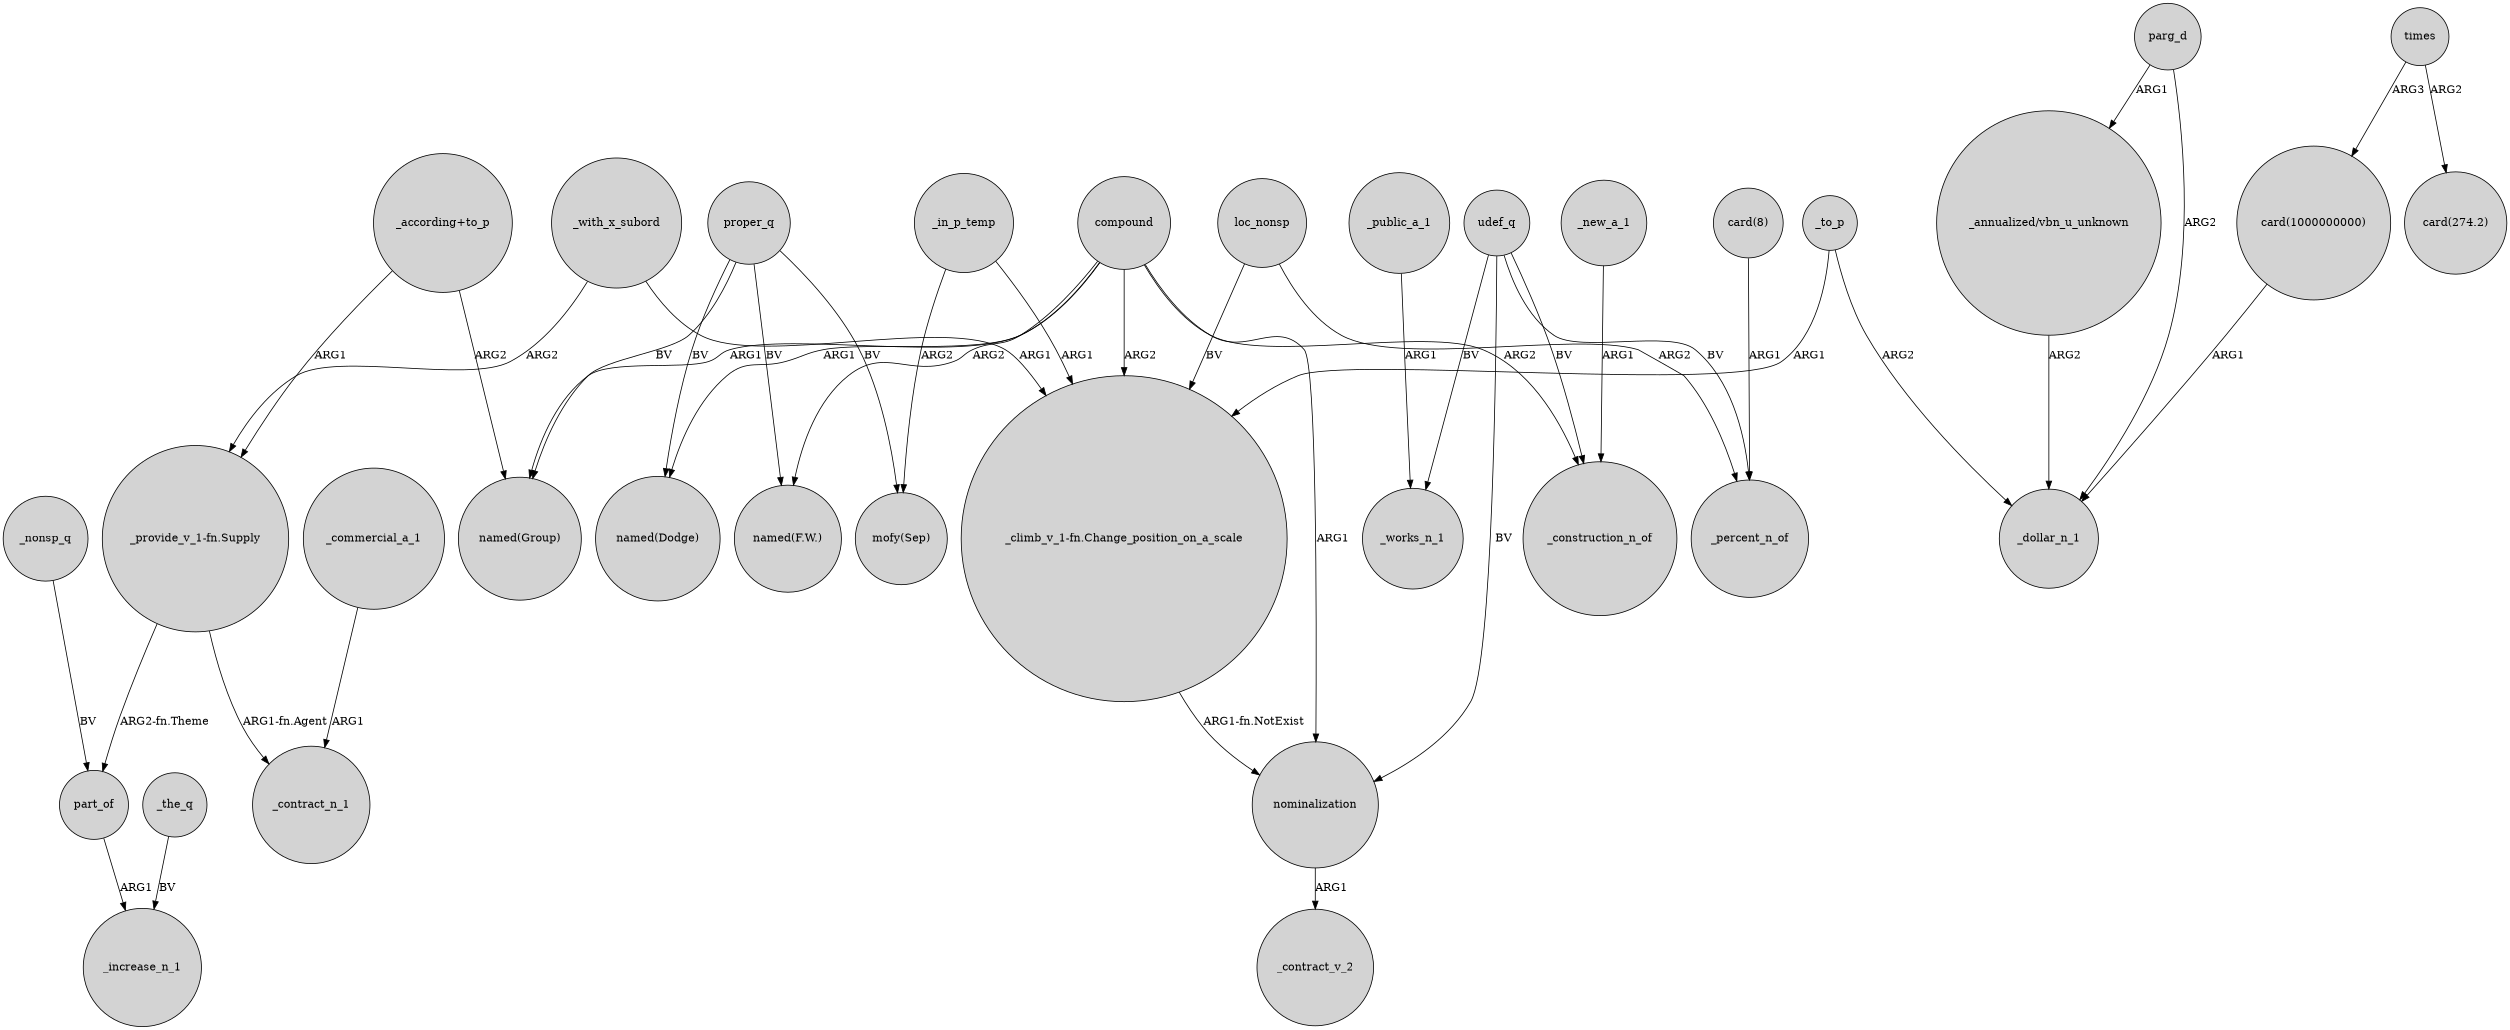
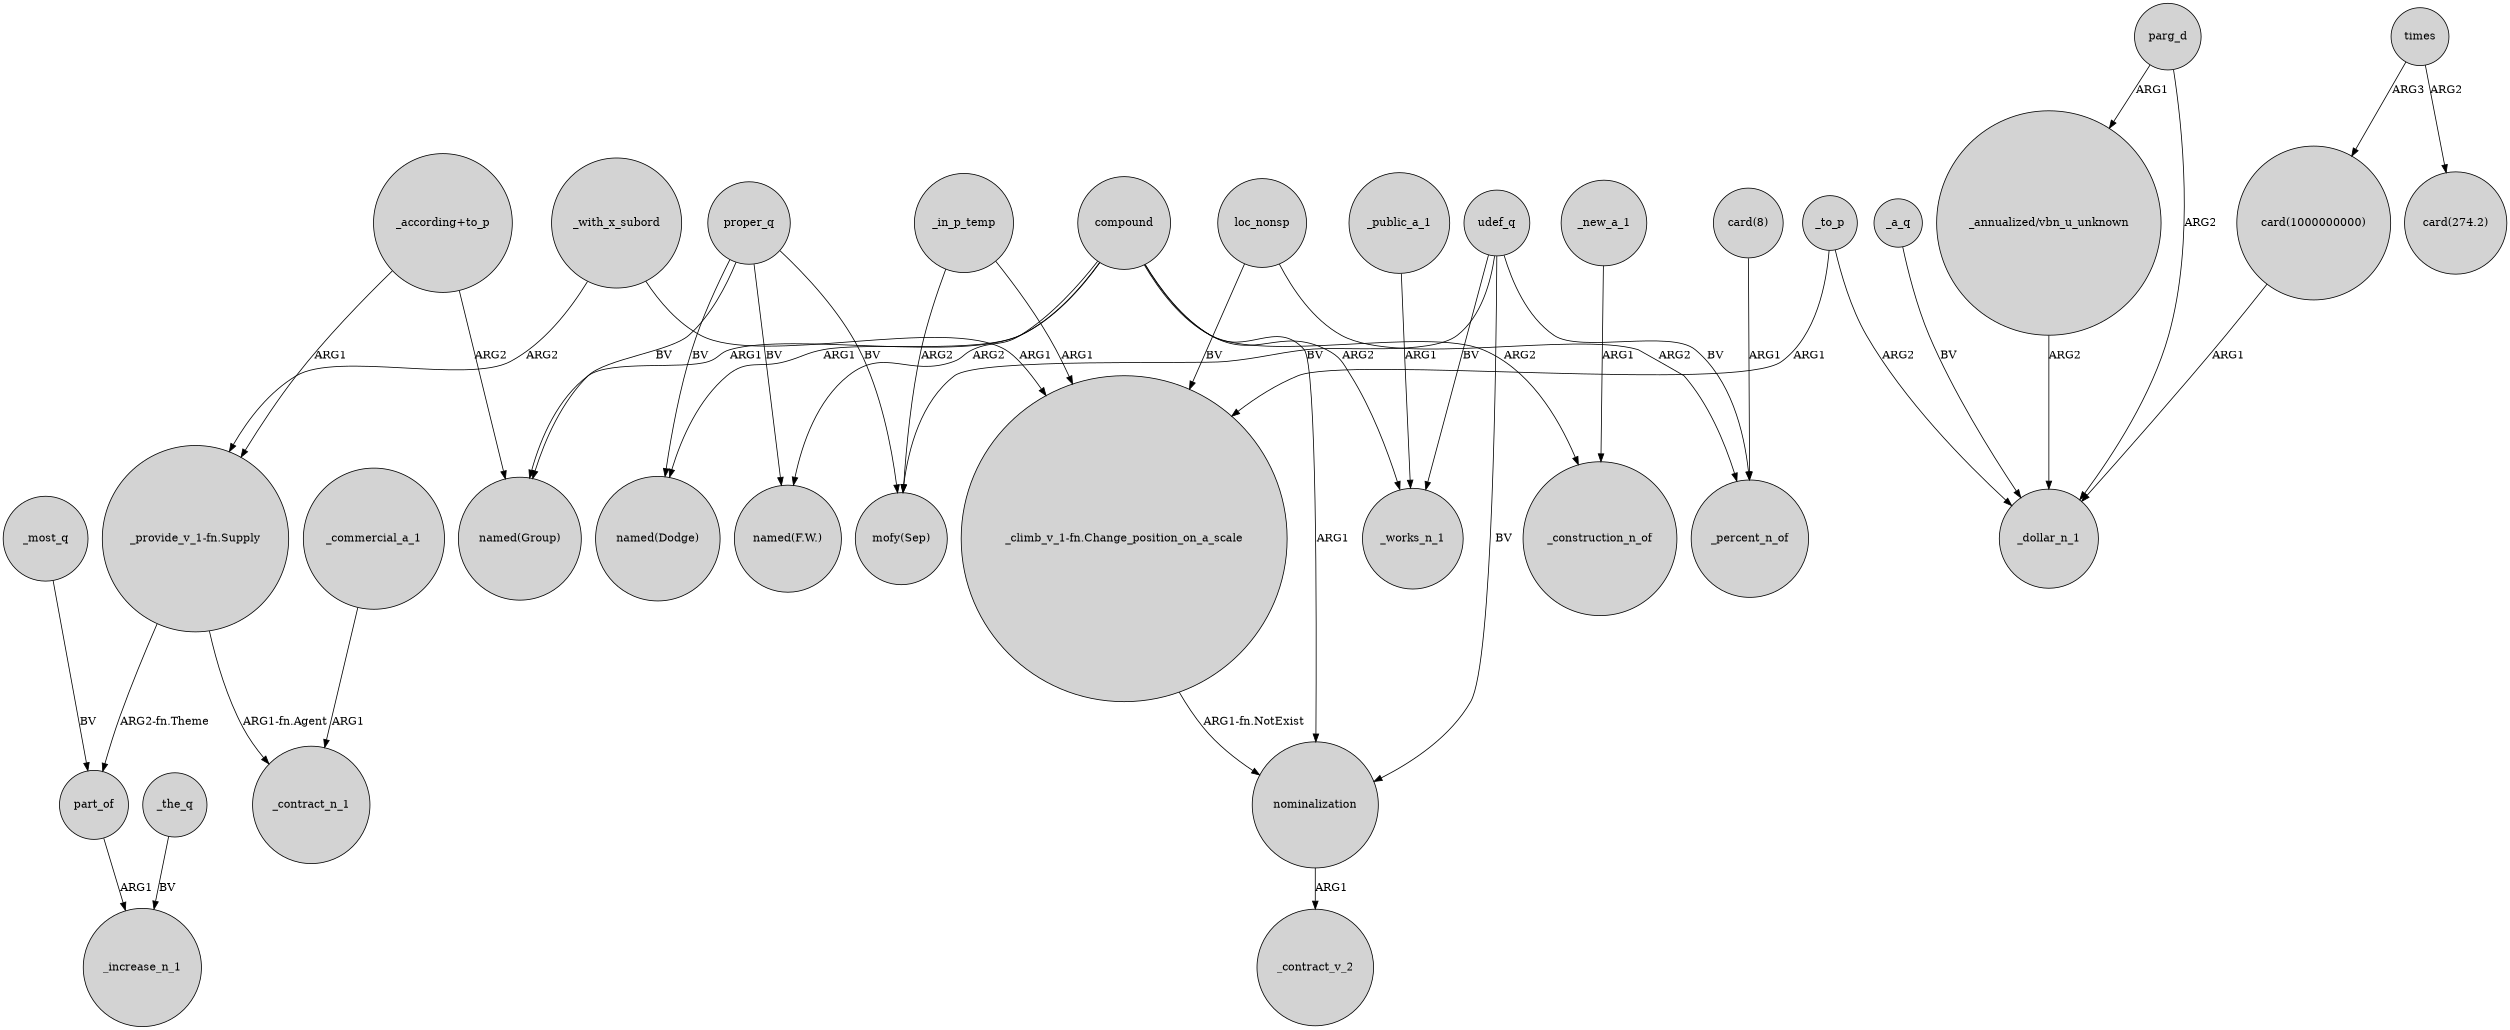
none -> (1898, 223)
(1124, 319) -> (1338, 358)
(1552, 352) -> (1190, 362)
(46, 539) -> (46, 539)
